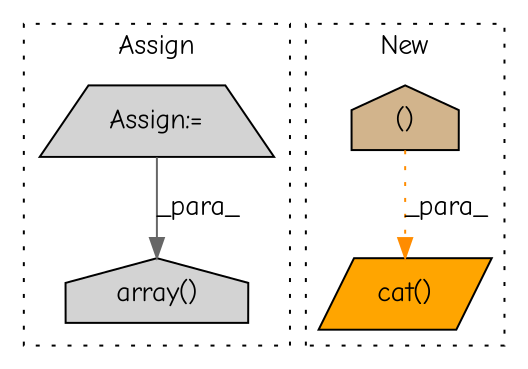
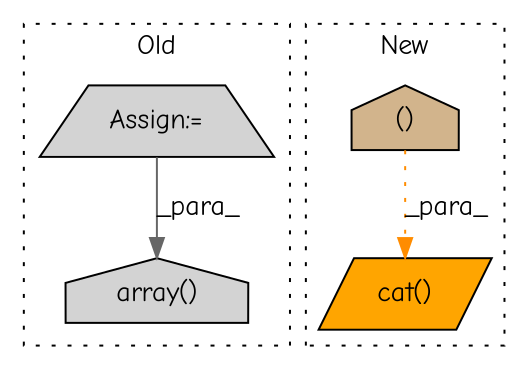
(157, 47) -> (157, 47)
